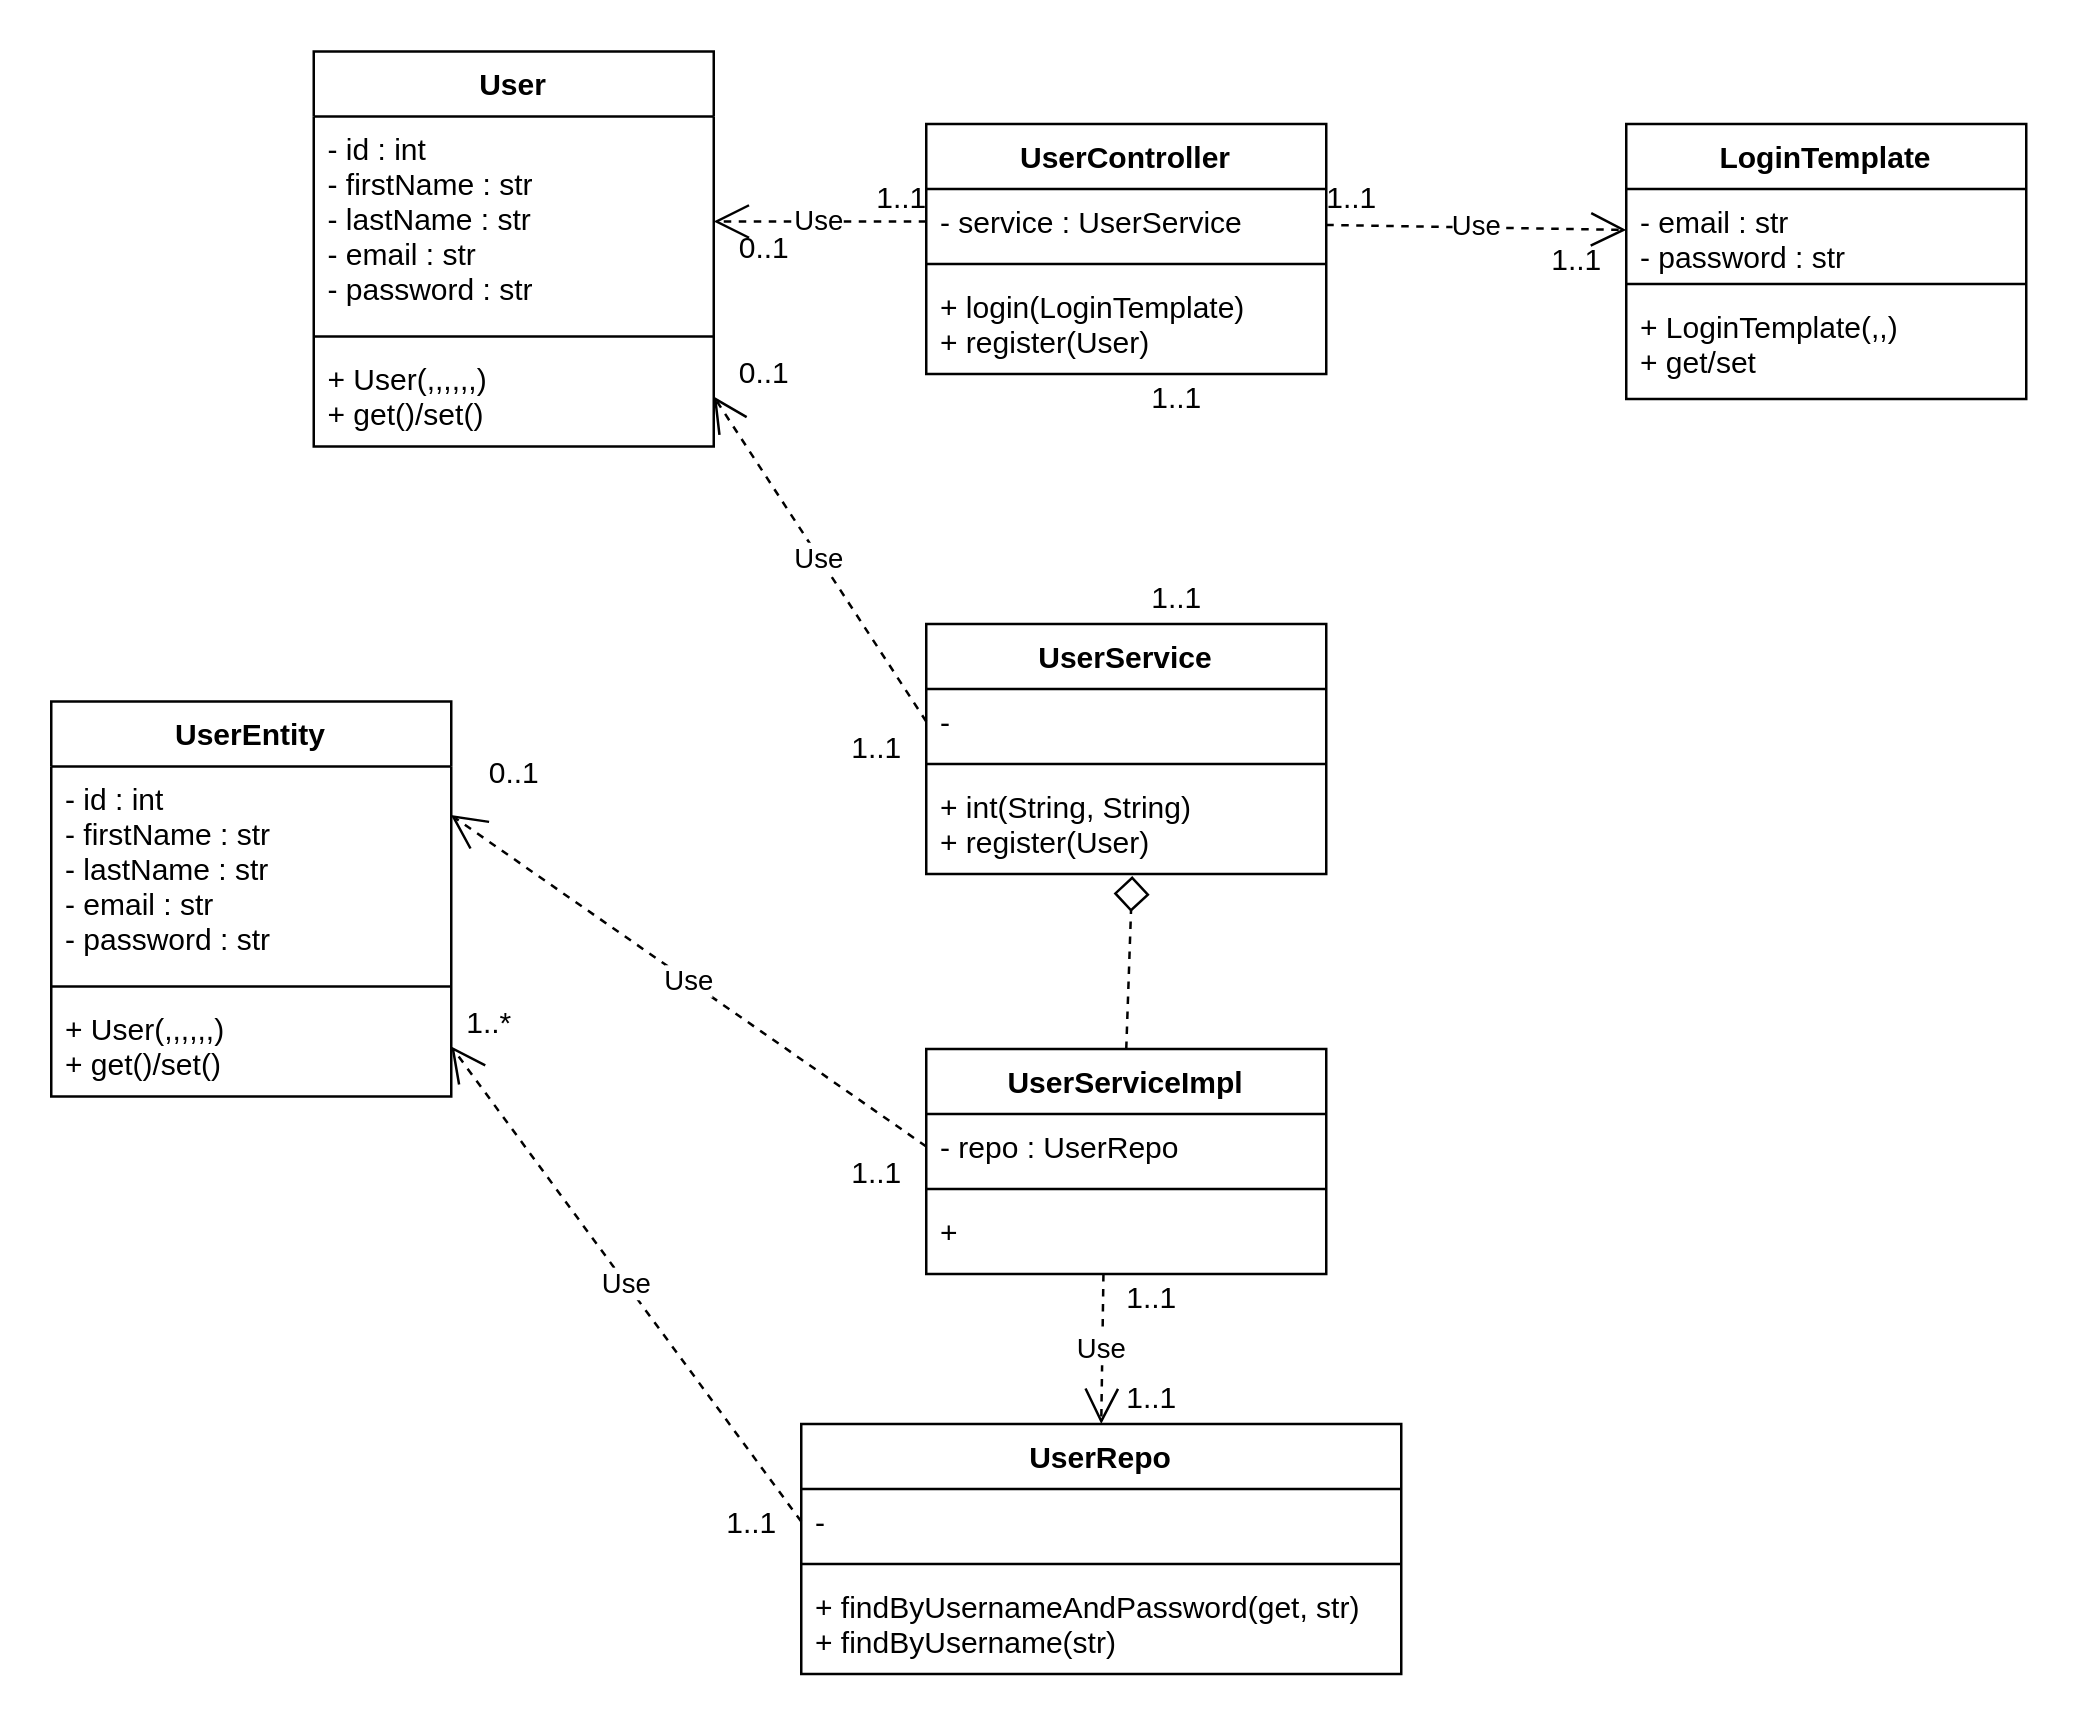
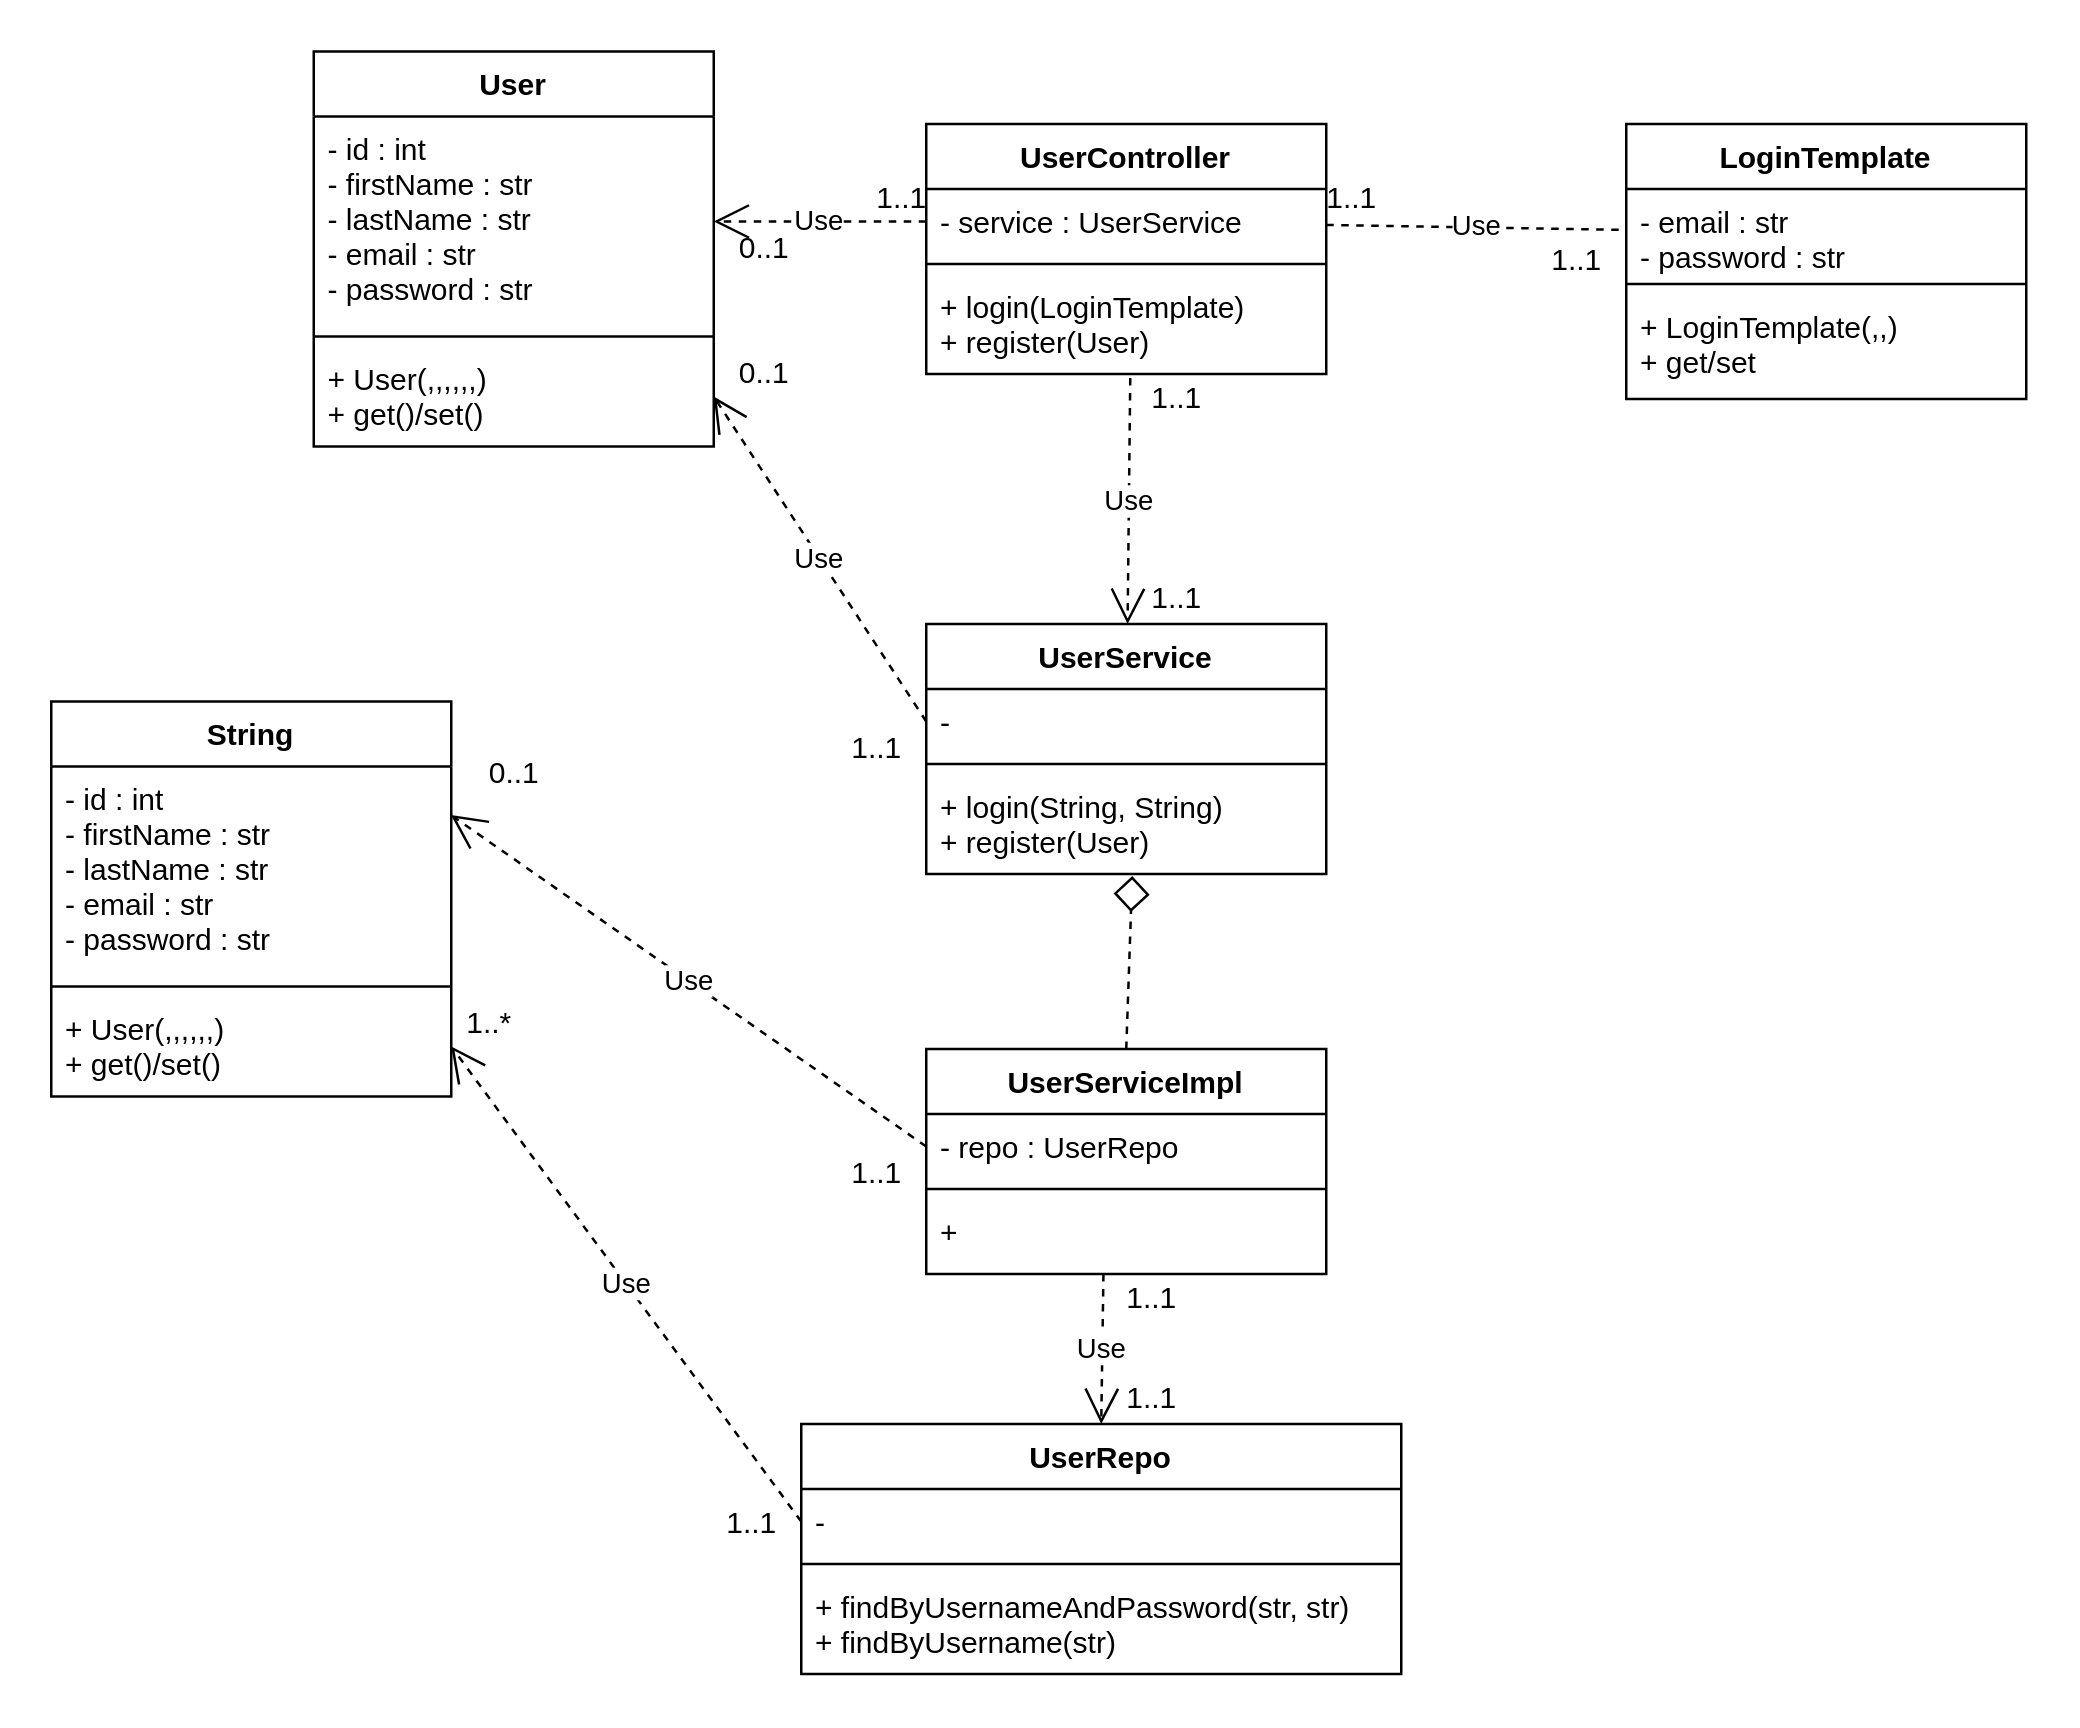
(1617, 230) -> (1617, 230)
none -> (1129, 498)
(250, 735) -> (250, 735)
(1093, 808) -> (1106, 808)
(1110, 1608) -> (1110, 1608)
